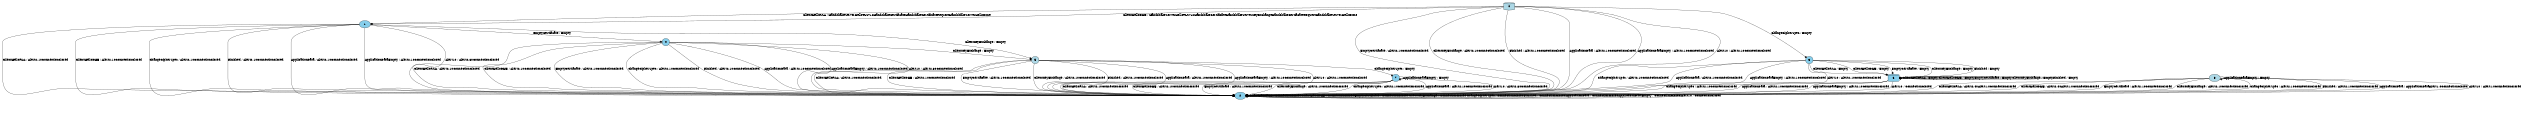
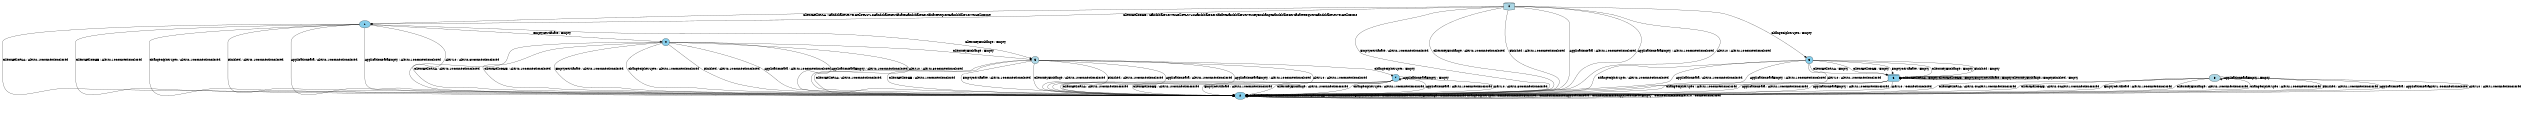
(1666, 9) -> (1666, 9)
